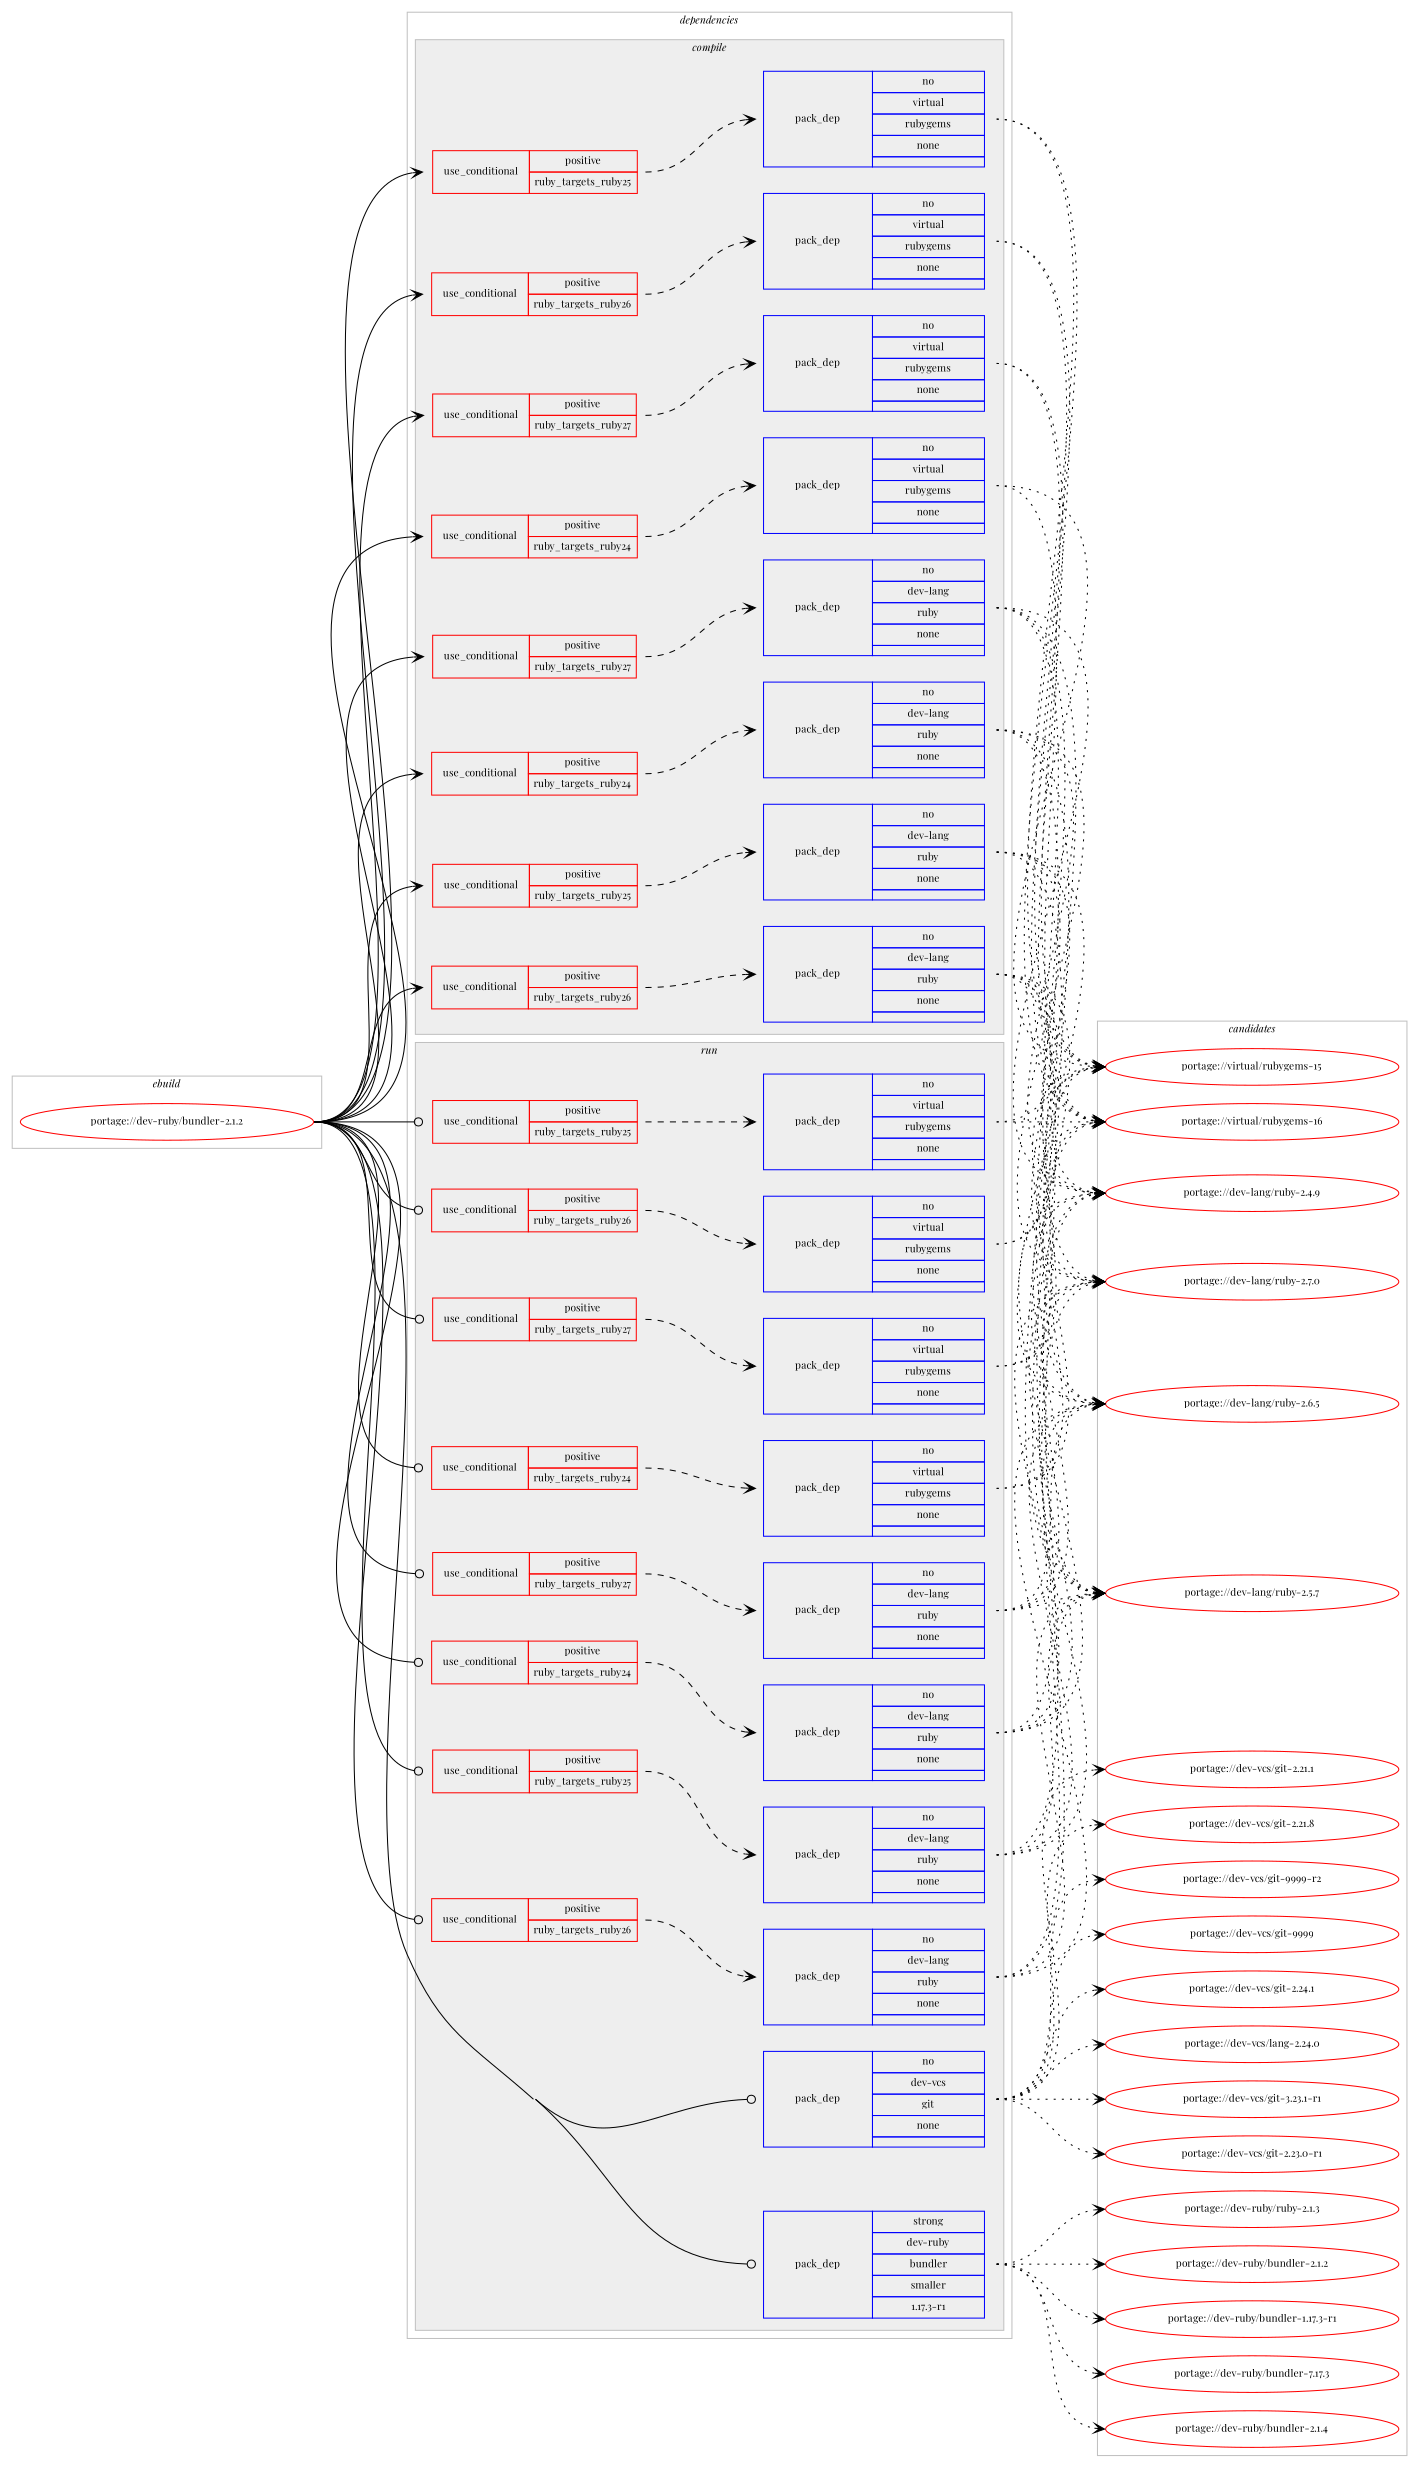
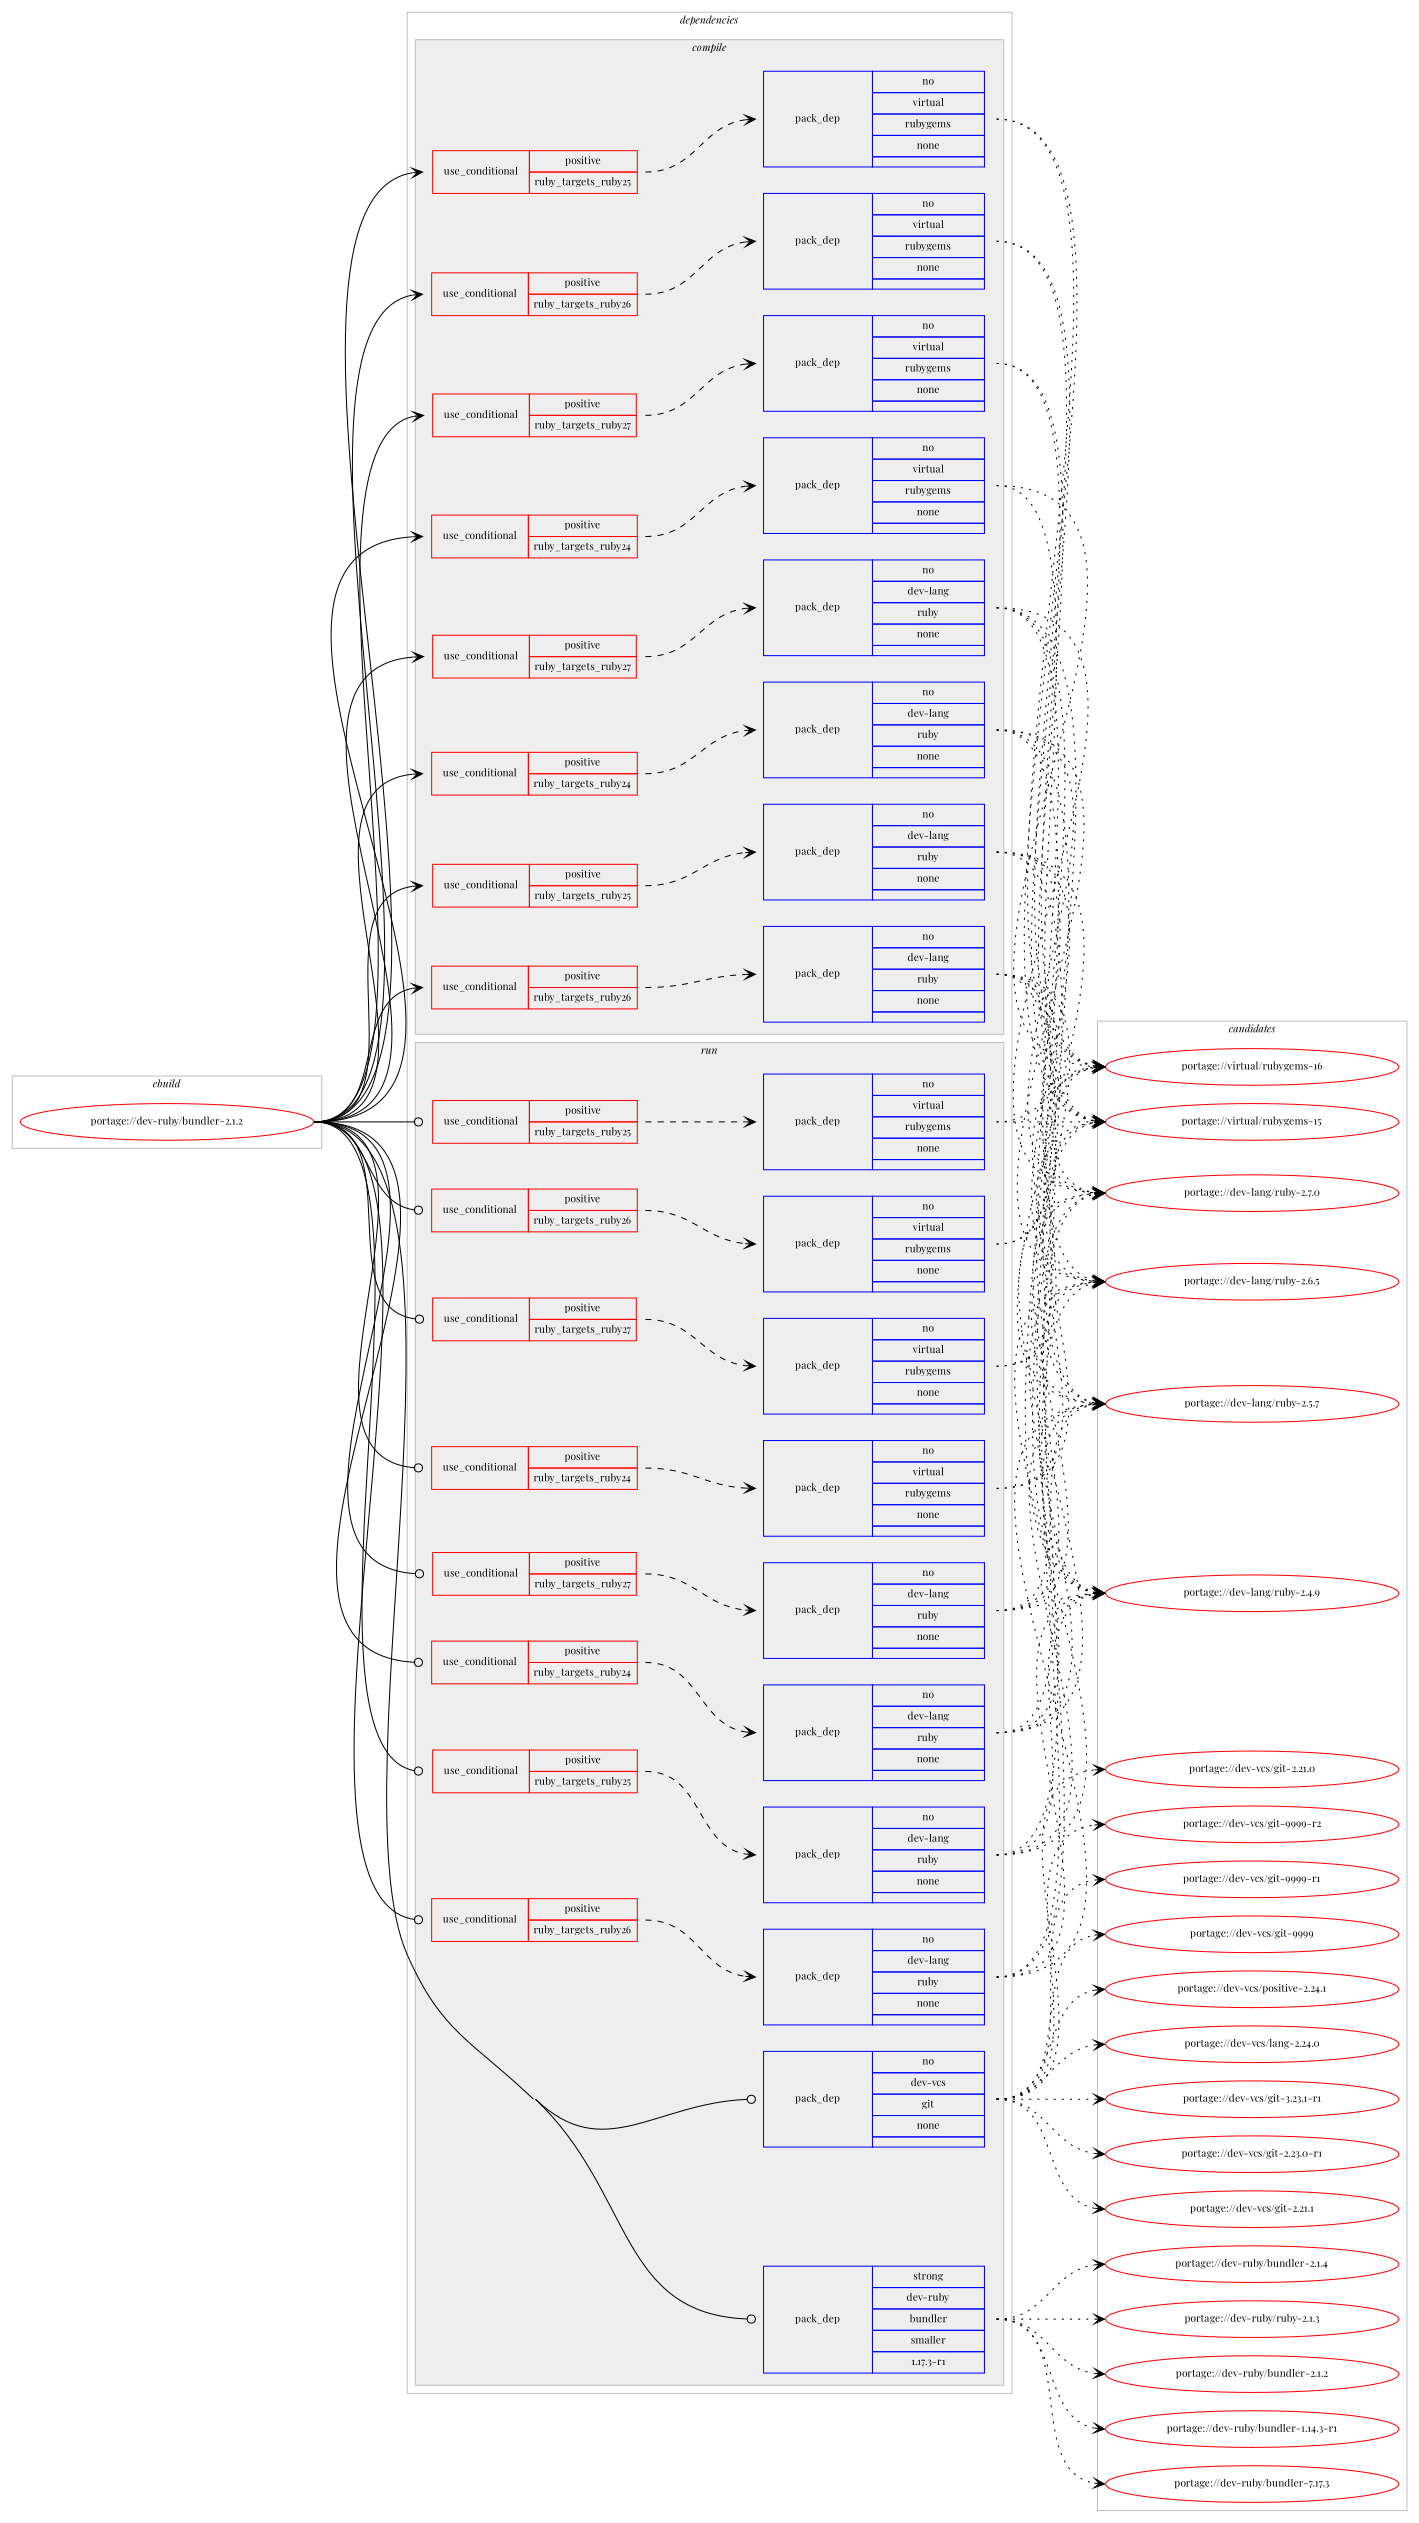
(1252, 1824) -> (1252, 1769)
none -> (1252, 1879)
(1252, 1989) -> (1252, 1989)
(1252, 2319) -> (1252, 2429)
